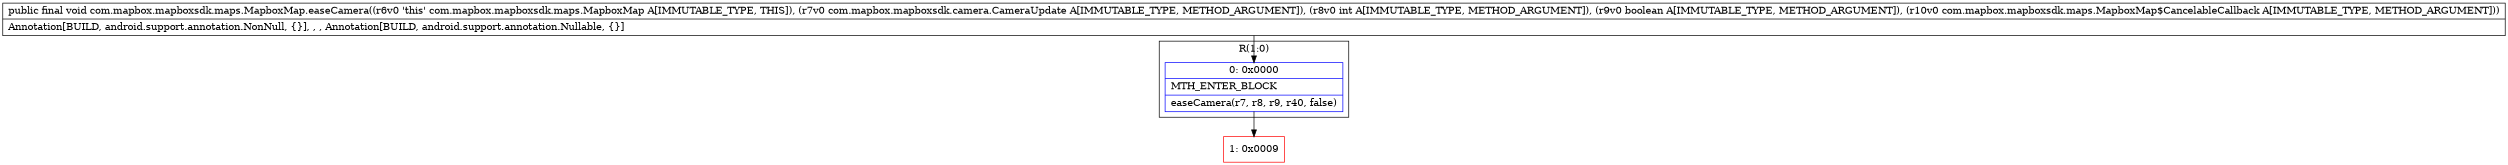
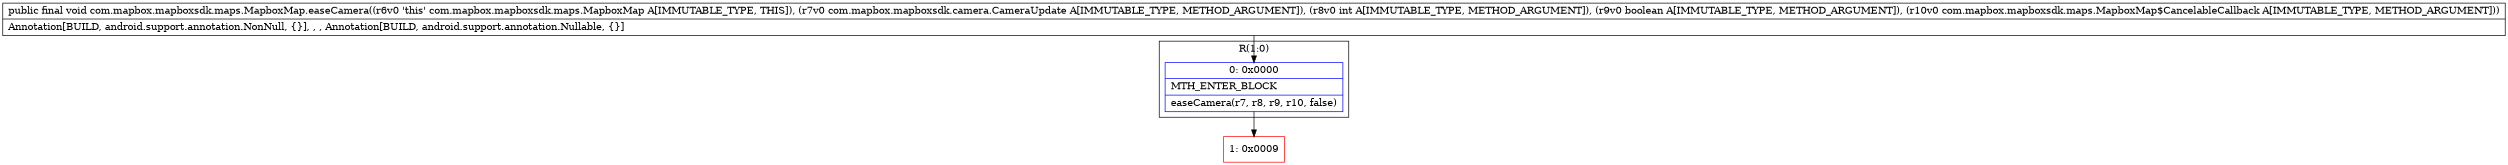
(1254, 103) -> (1254, 103)
